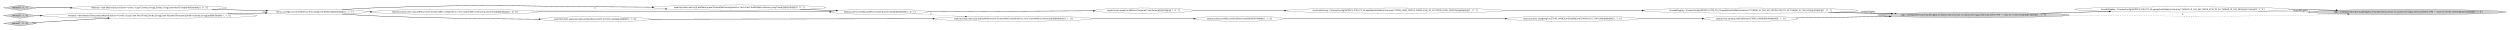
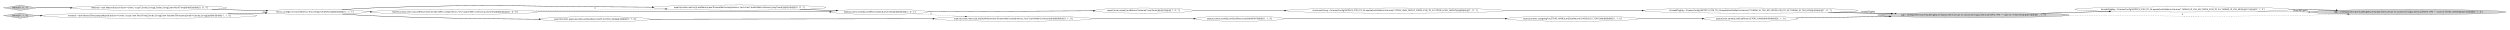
(20, 23) -> none
